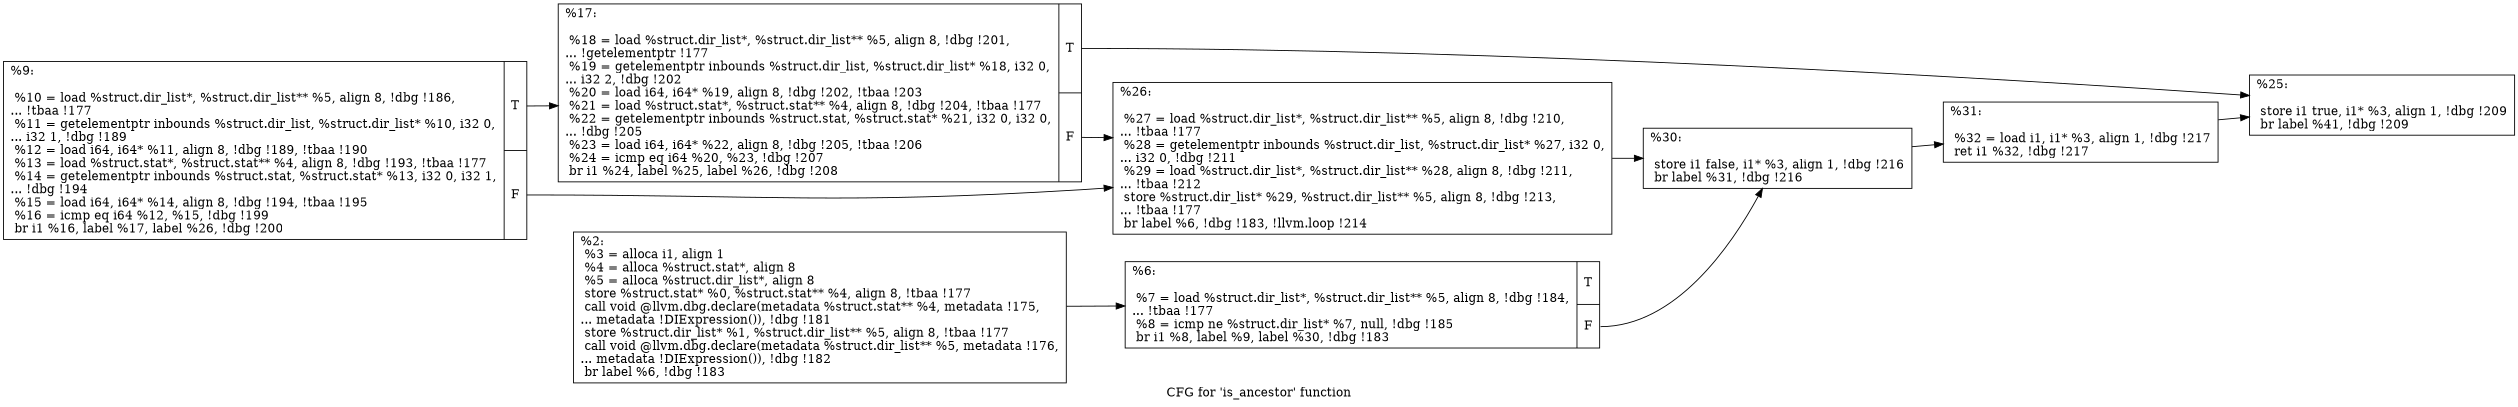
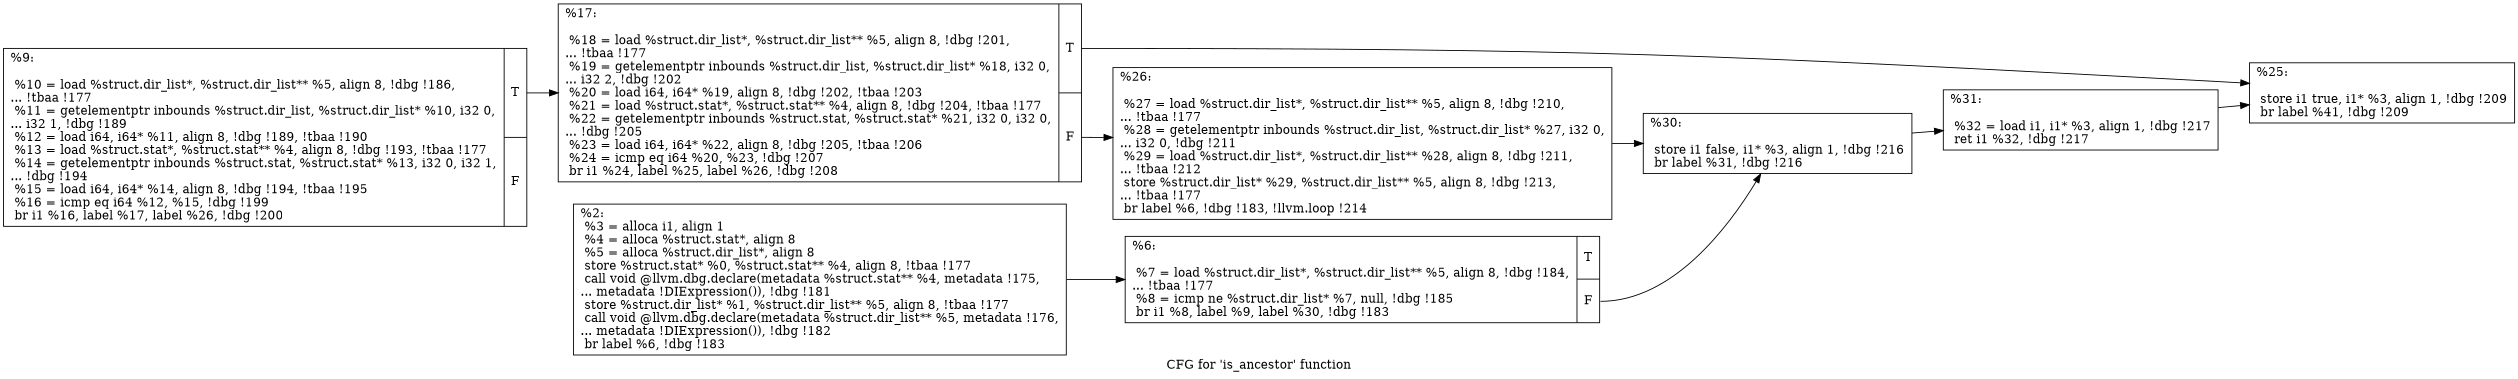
(637, 54) -> (606, 54)
(816, 198) -> none
